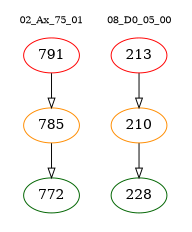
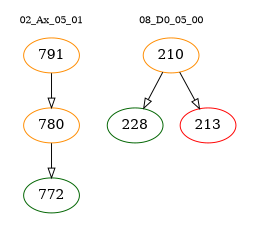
(52, 21) -> (52, 21)
(52, 55) -> (52, 55)
(139, 86) -> (187, 86)
(52, 125) -> (52, 125)
